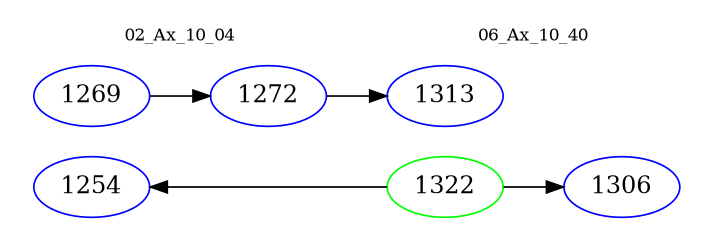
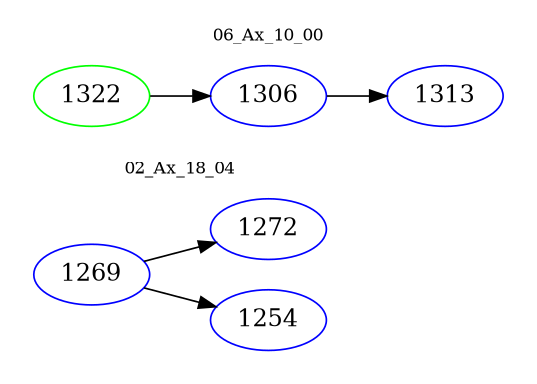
(180, 36) -> (180, 169)
(534, 36) -> (268, 36)
(350, 96) -> (348, 96)
(277, 187) -> (172, 295)
